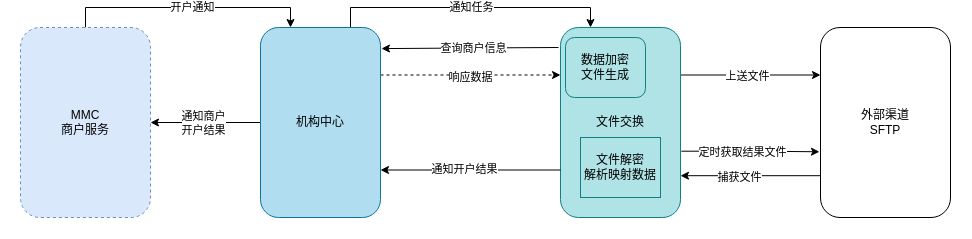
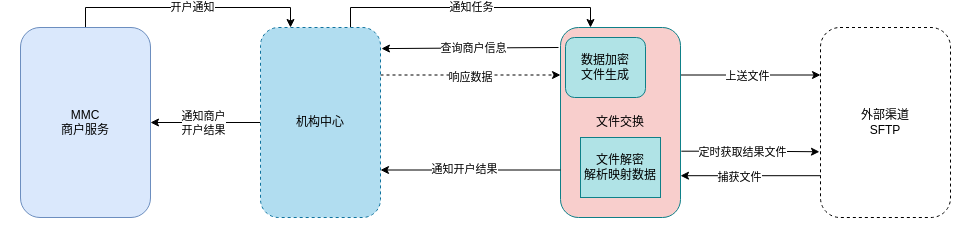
(86, 123) -> (86, 123)
(321, 123) -> (321, 123)
(621, 123) -> (621, 123)
(886, 123) -> (886, 123)
